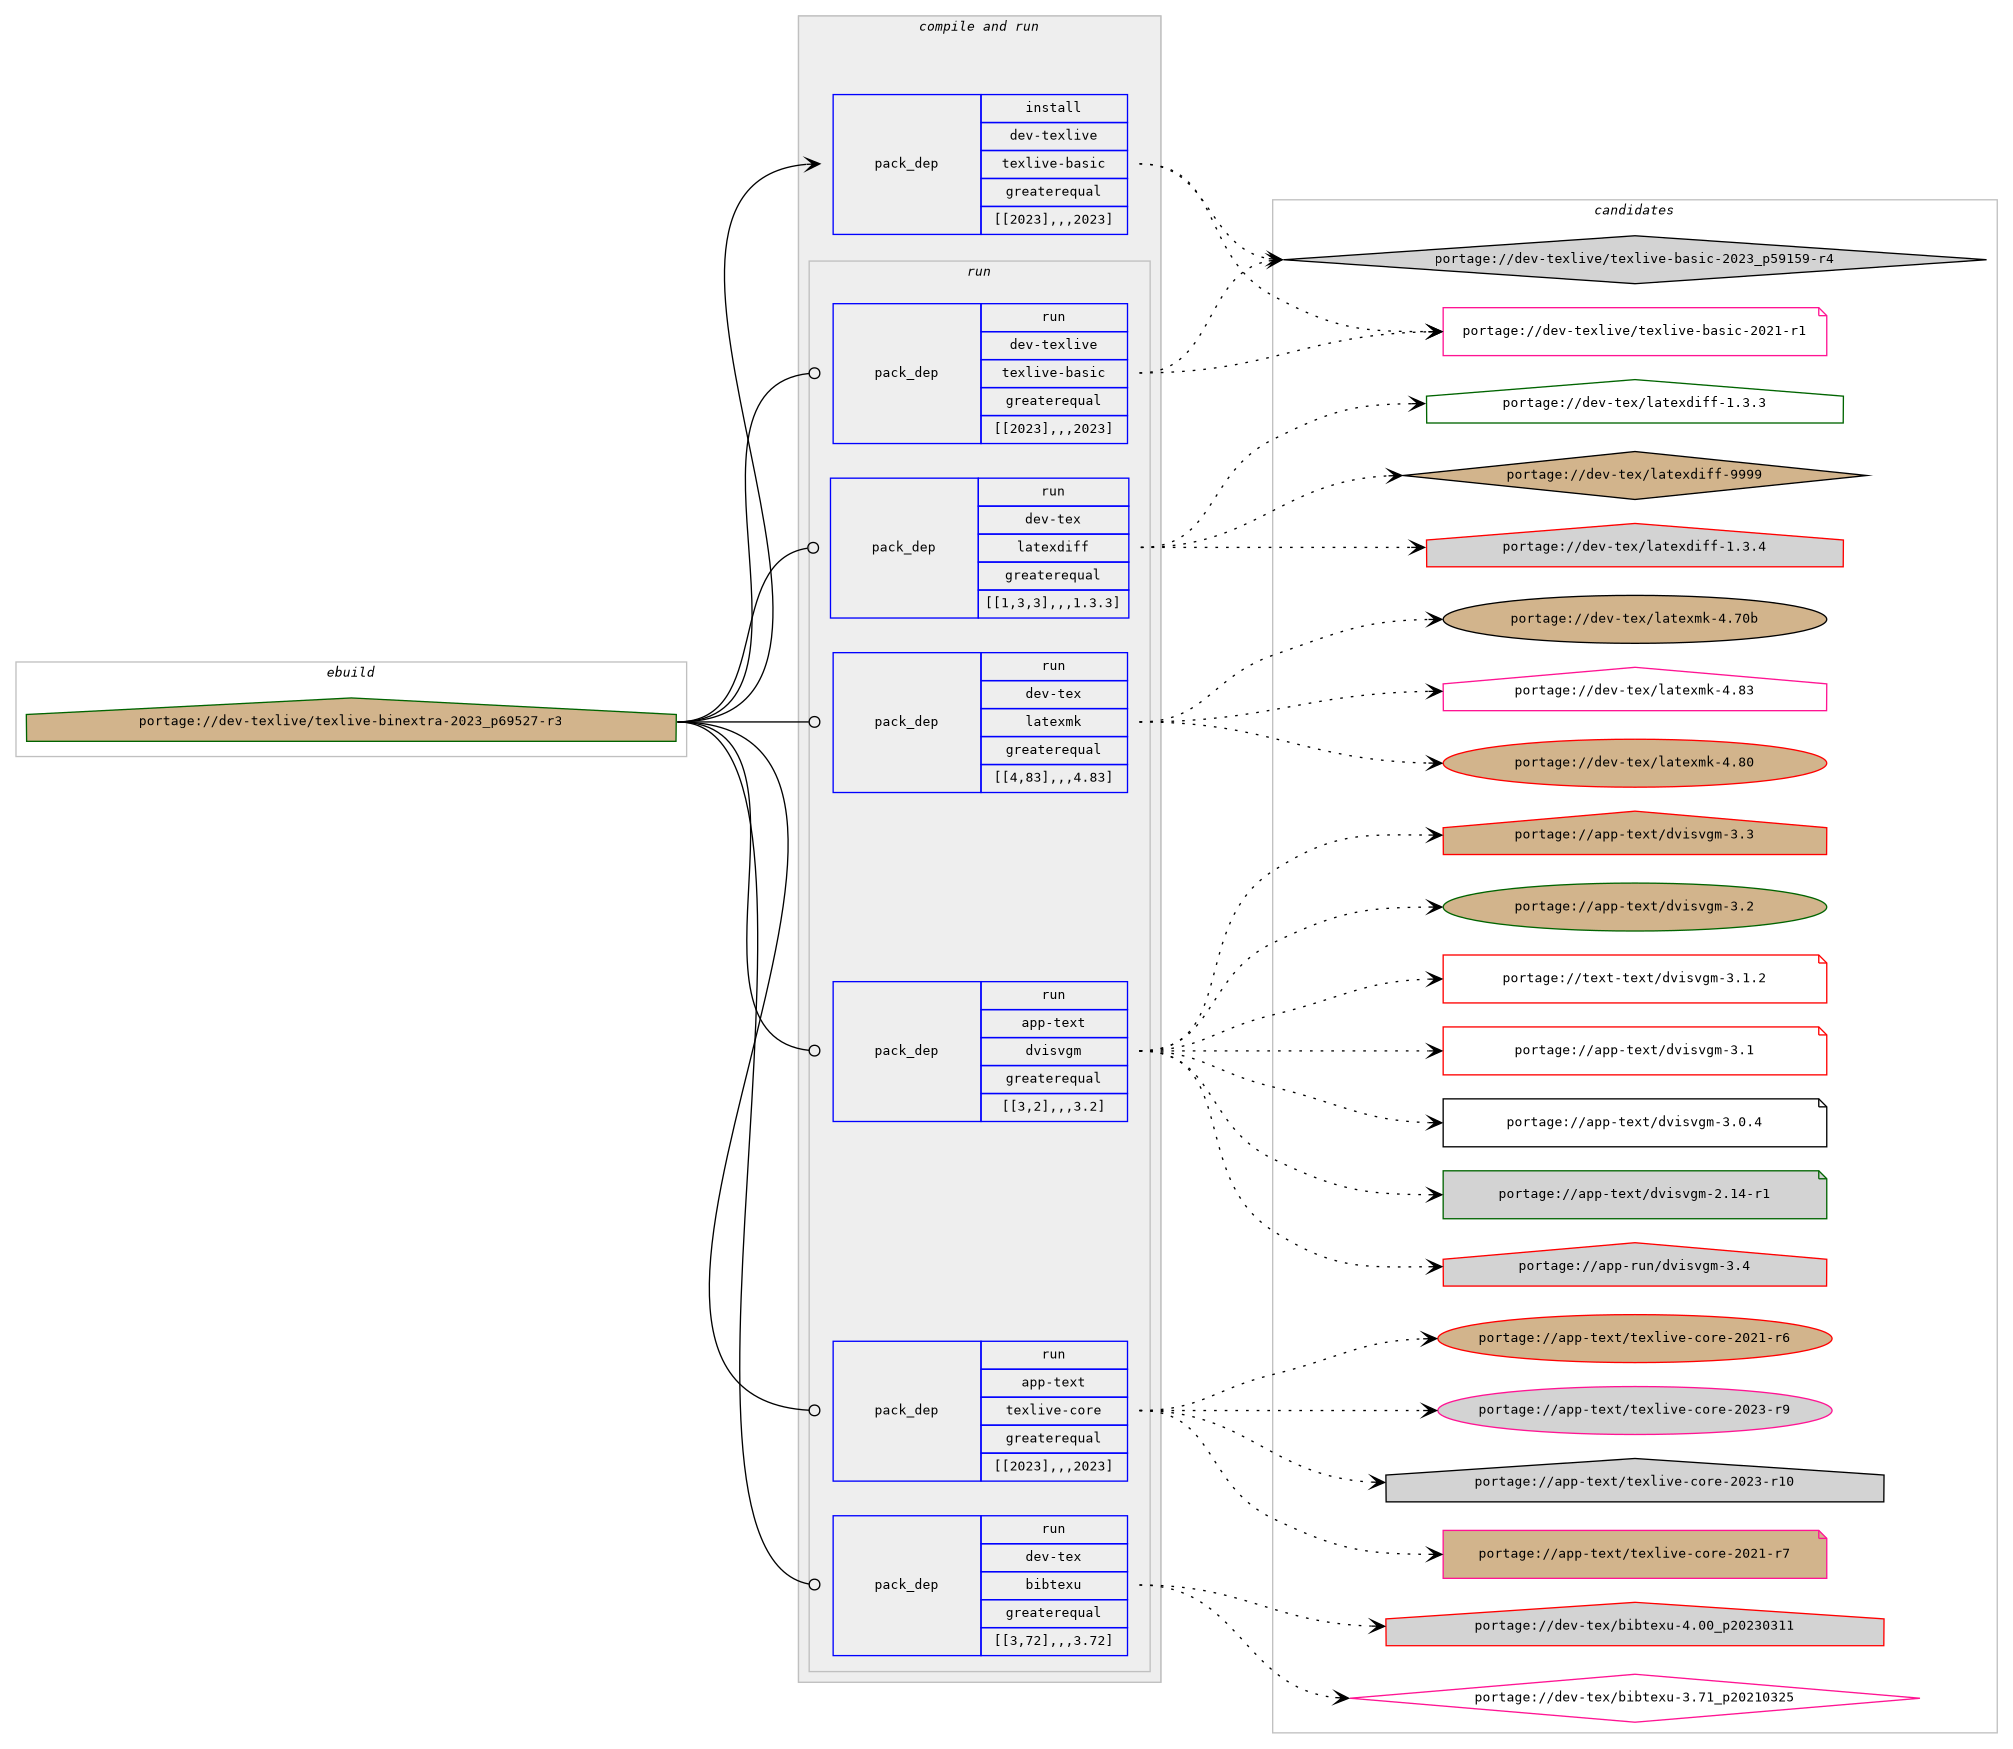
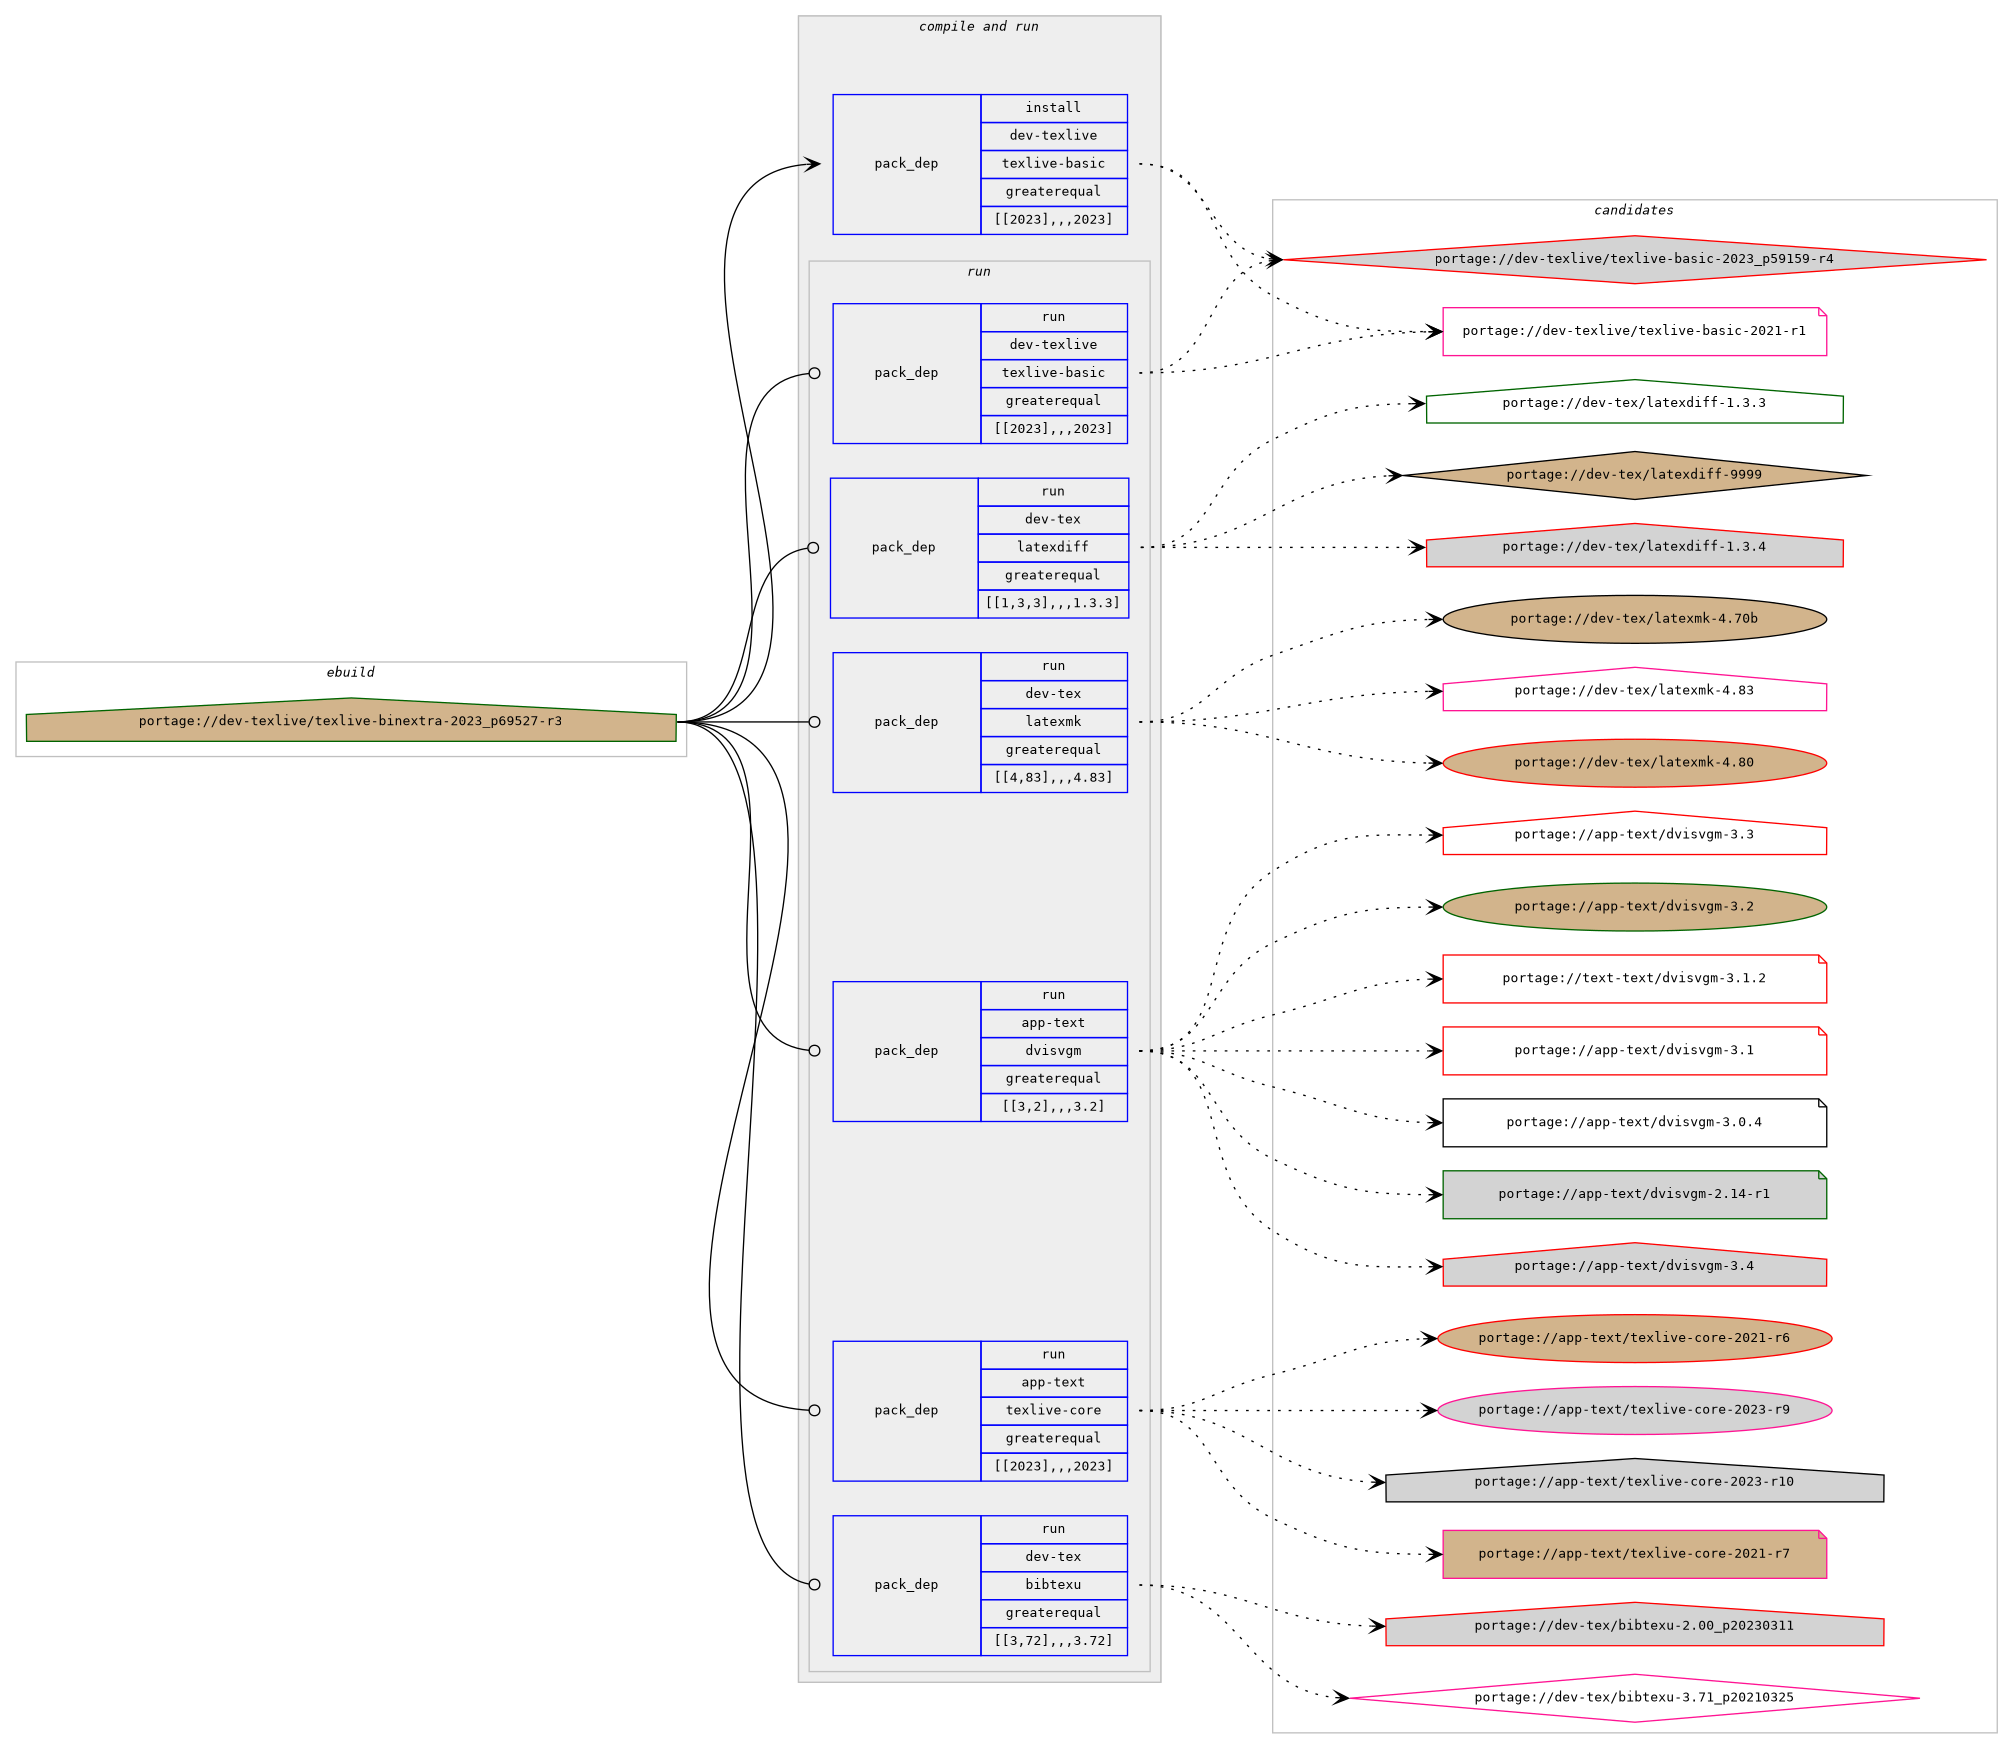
(1635, 260) -> (1635, 260)
(1635, 835) -> (1635, 835)
(1635, 1267) -> (1635, 1267)
(1635, 1626) -> (1635, 1626)
